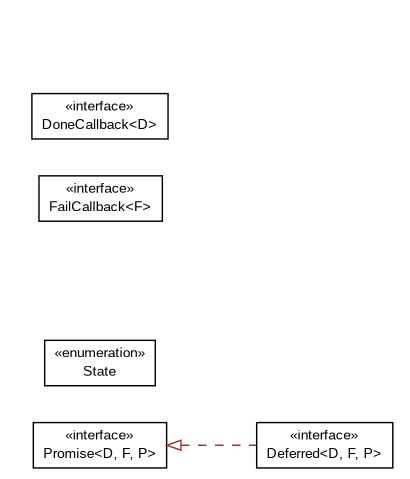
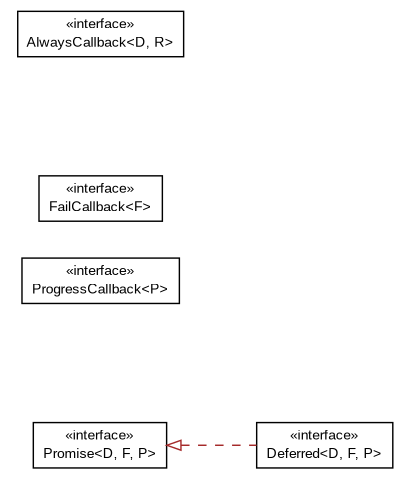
none -> (100, 34)
(100, 116) -> none
none -> (100, 281)
(100, 363) -> none
